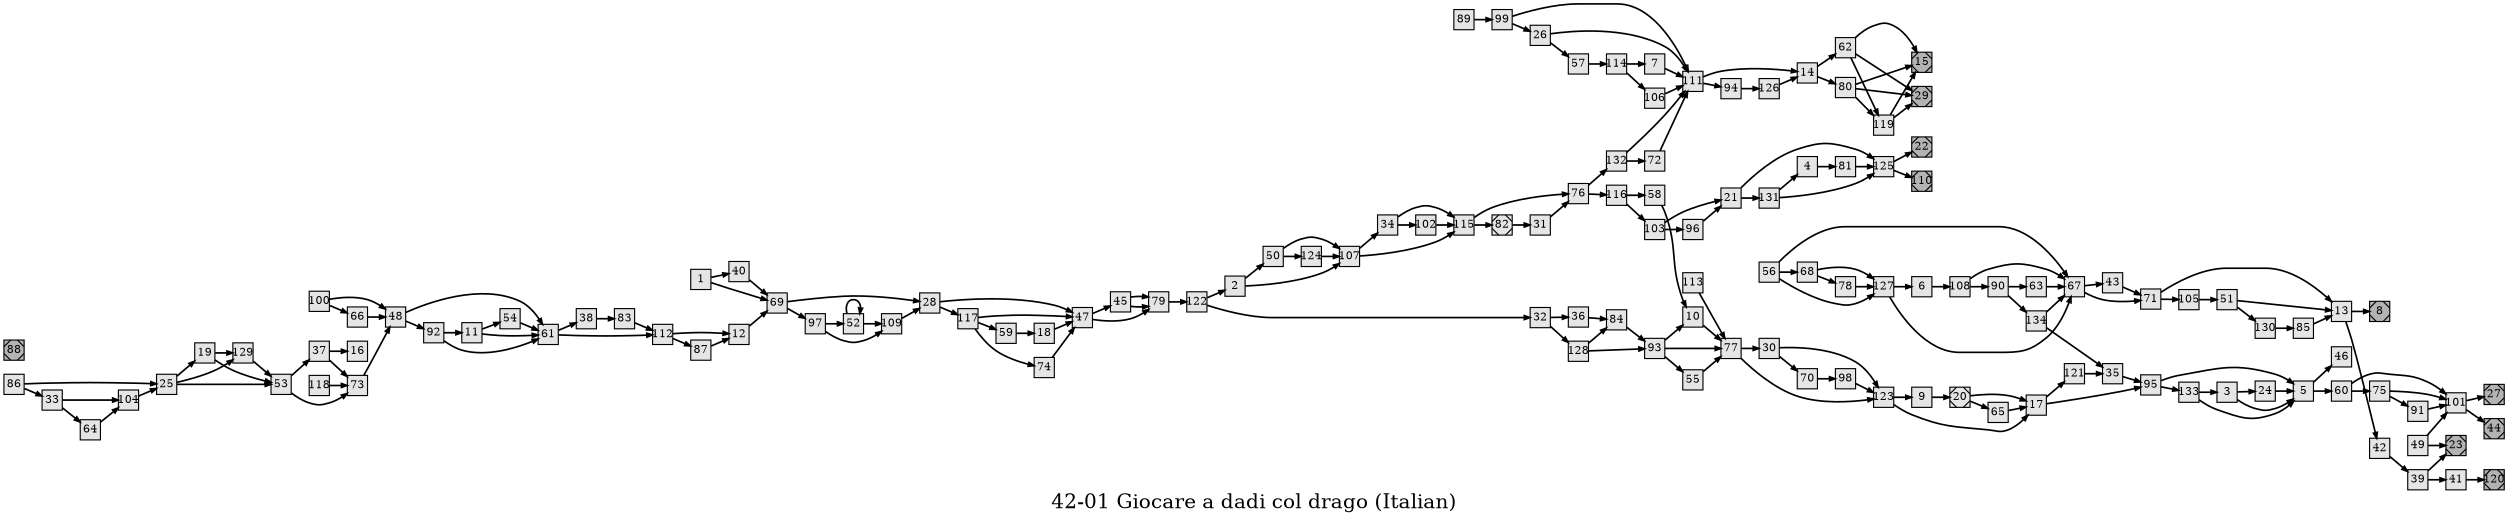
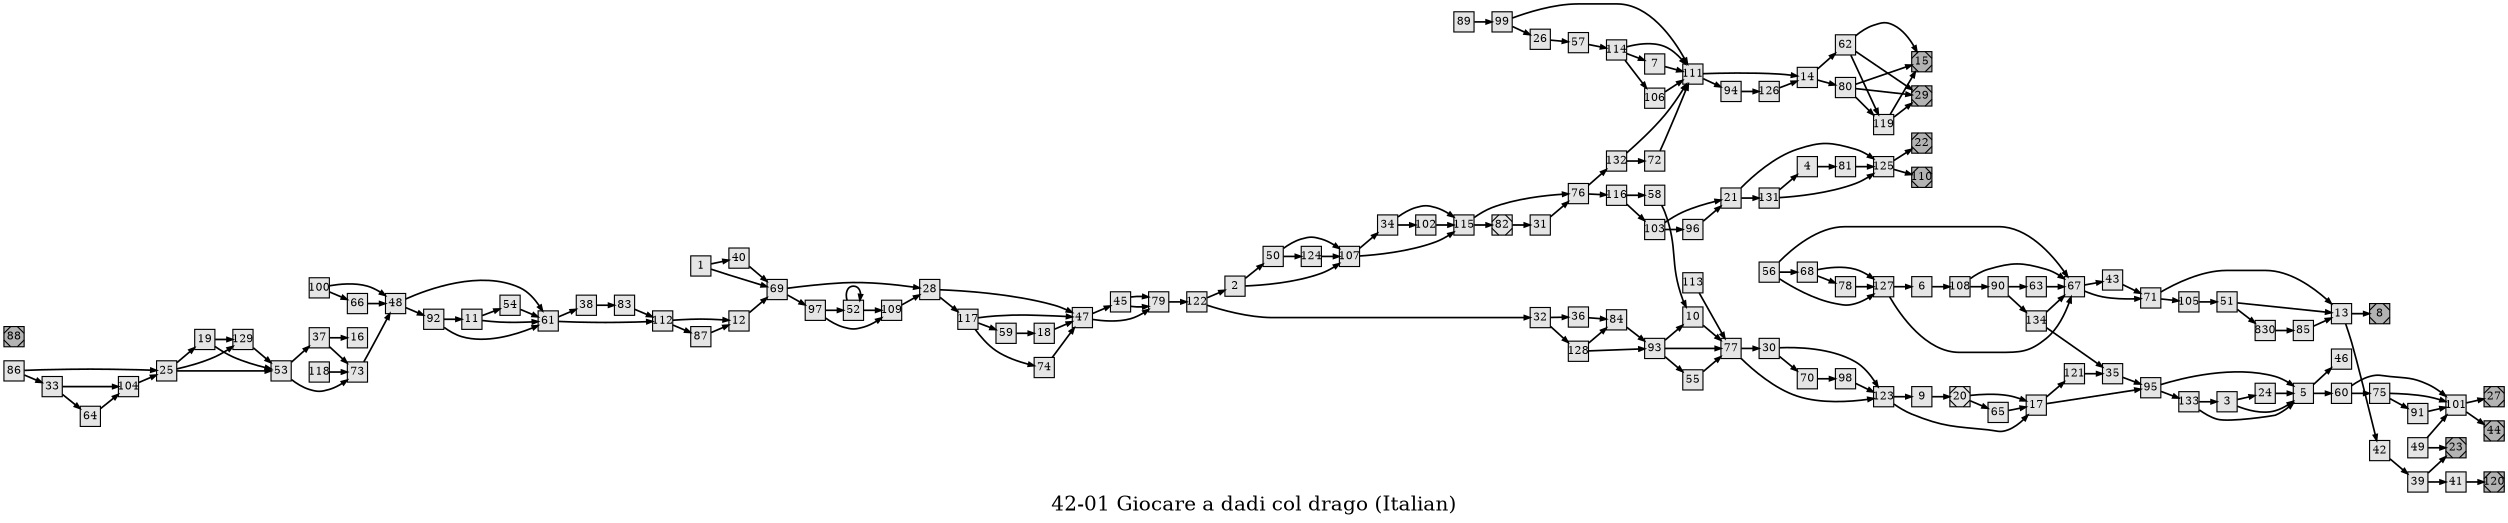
(1623, 34) -> (1656, 44)
(2265, 328) -> (2265, 330)
